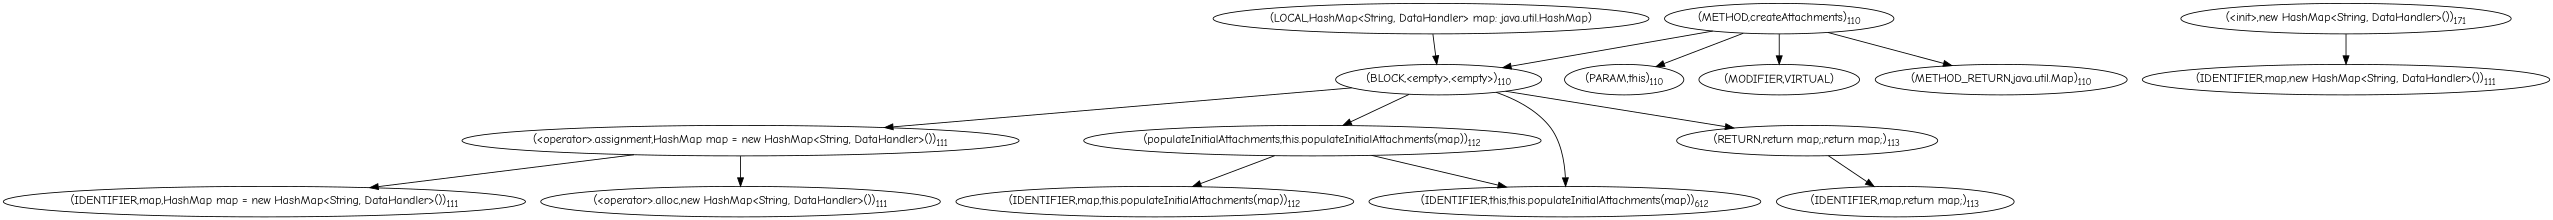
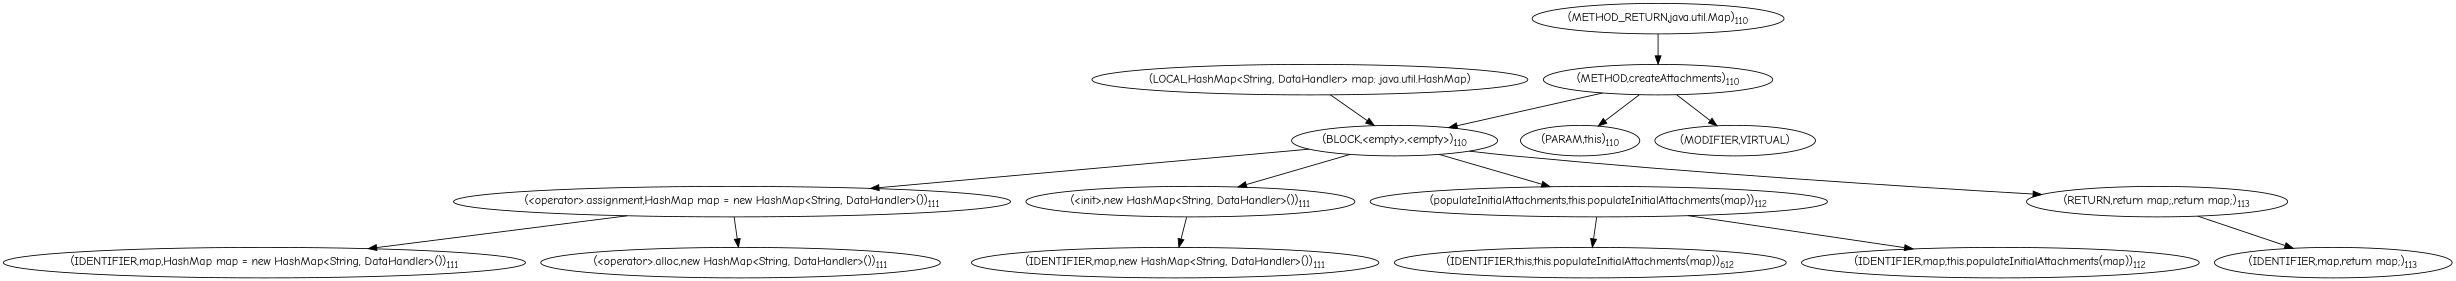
(2460, 17) -> (1304, 200)
(1886, 48) -> (1658, 45)
(1546, 123) -> (1298, 169)
